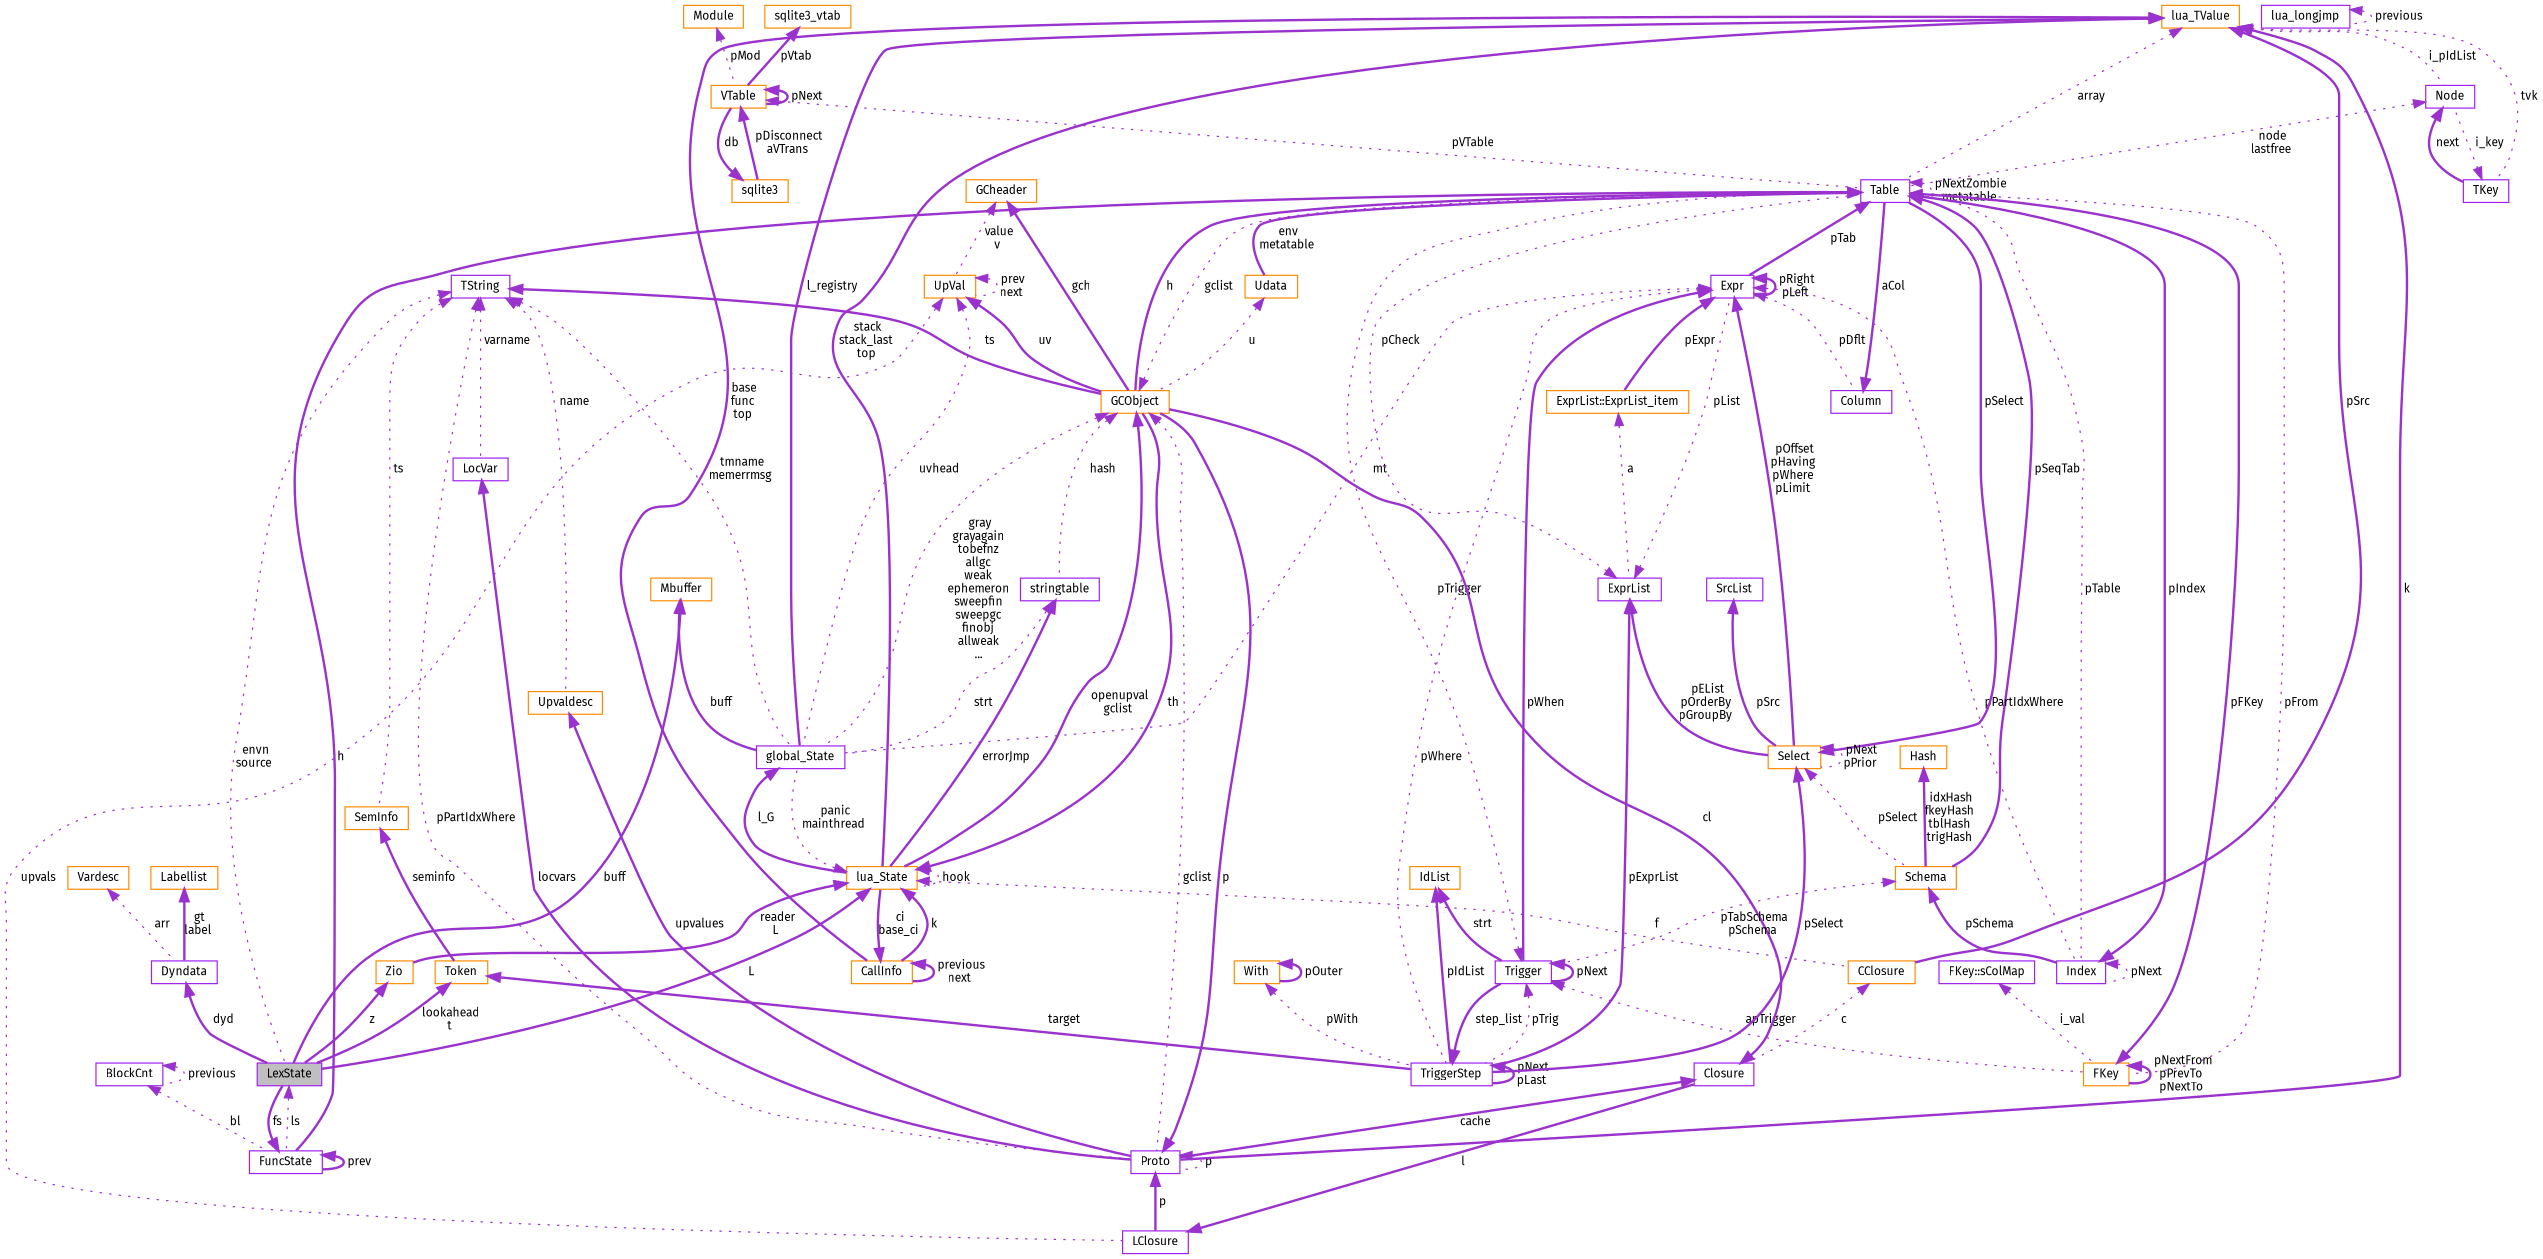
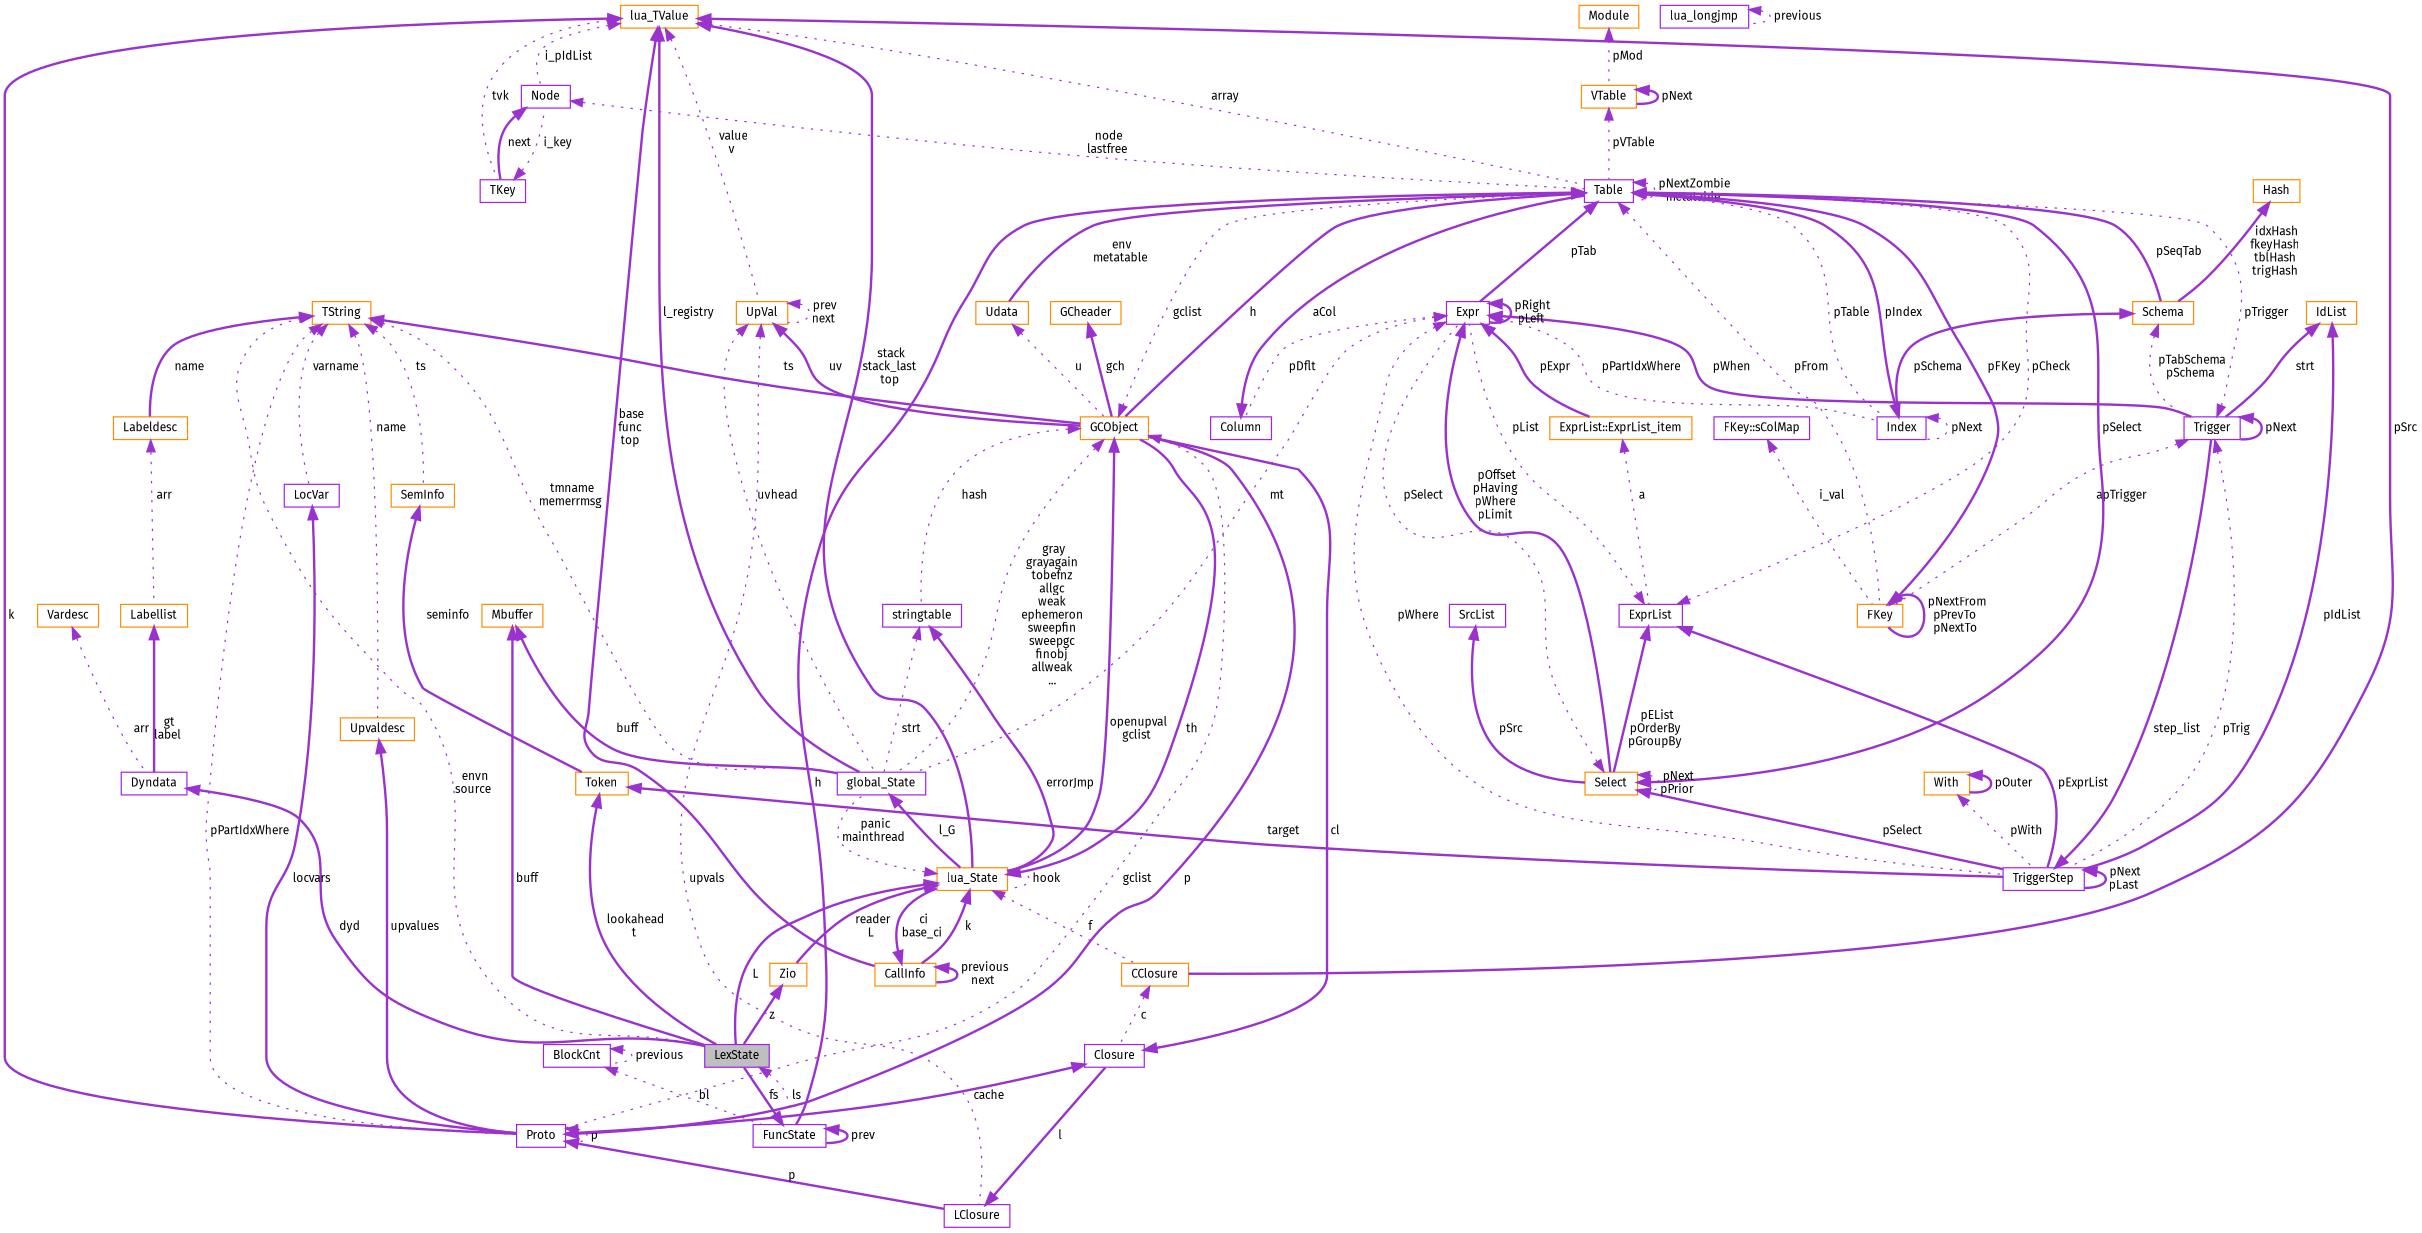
(808, 17) -> none
(760, 191) -> none
(973, 244) -> (720, 169)
(481, 287) -> (342, 313)
none -> (150, 428)
(1856, 826) -> (1466, 533)
